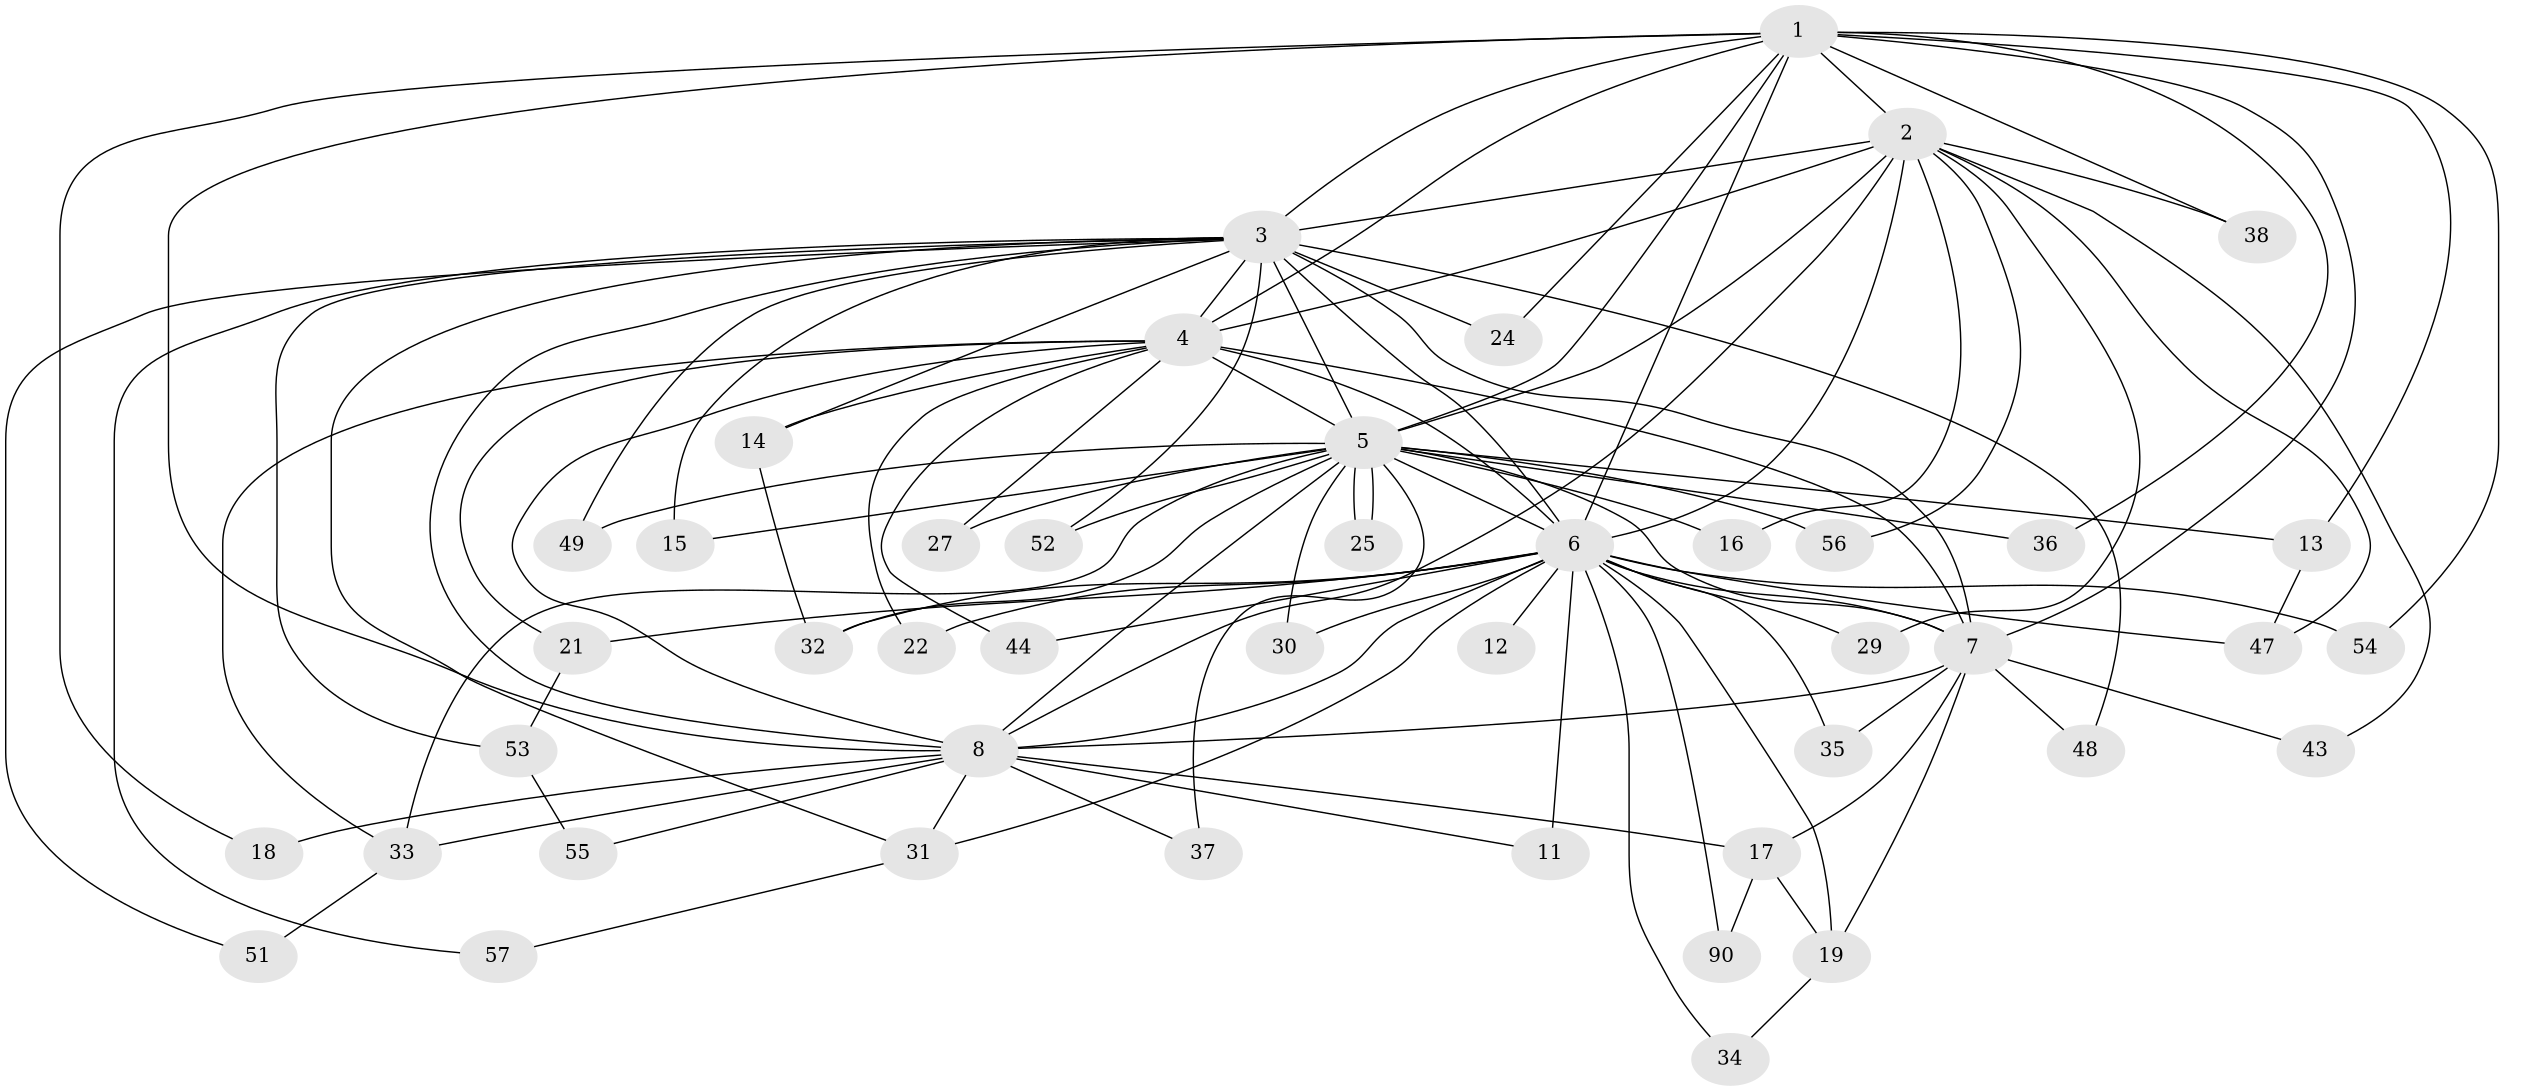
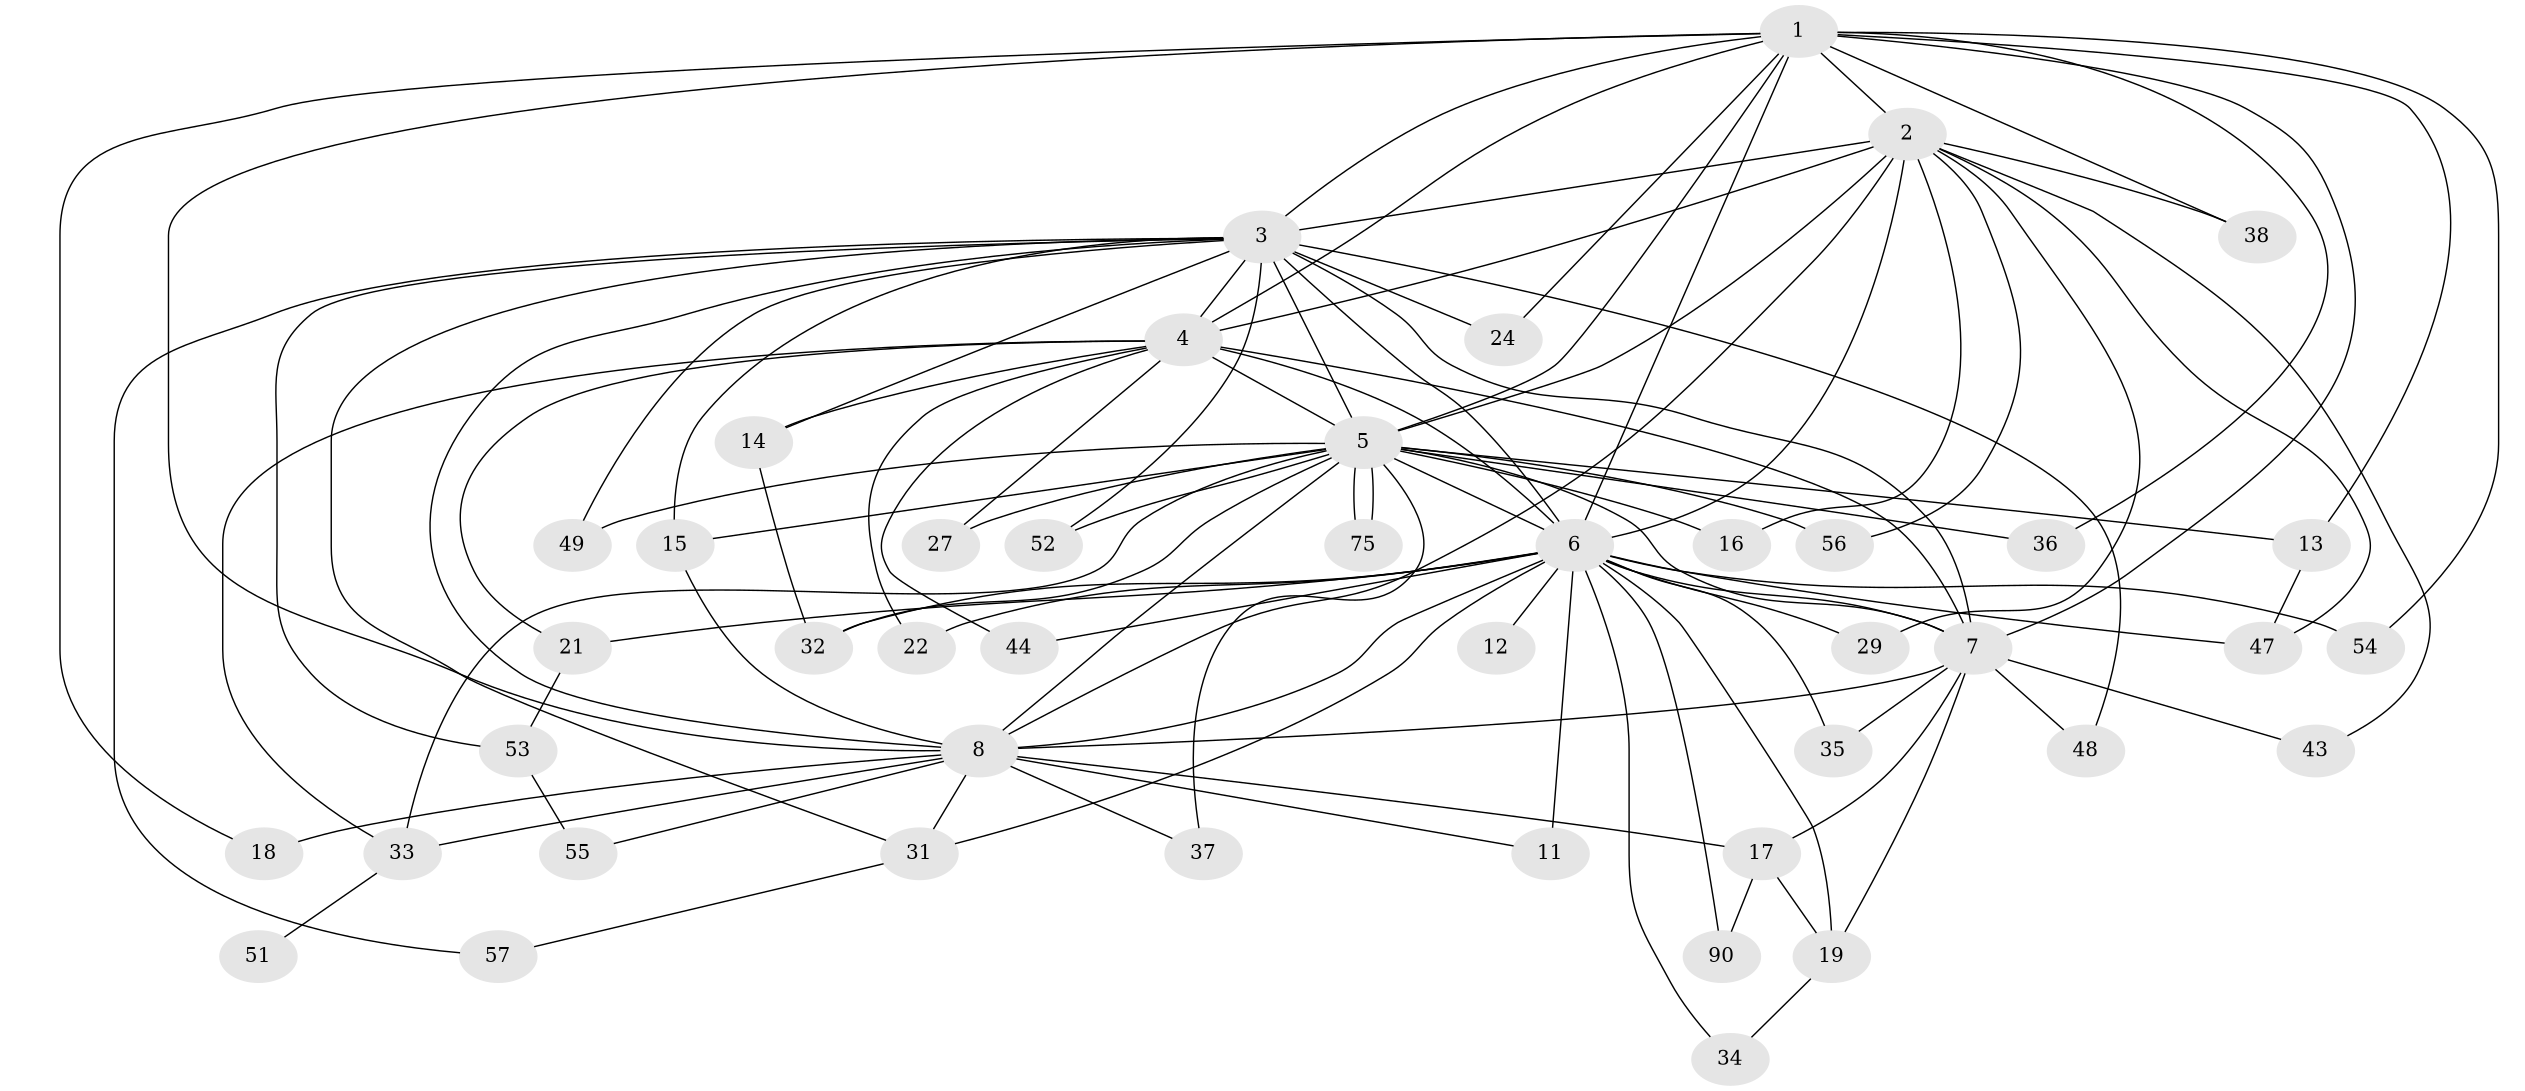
(271, 292) -> none
(570, 464) -> (790, 692)
(1364, 545) -> (1364, 545)
(1285, 648) -> none
